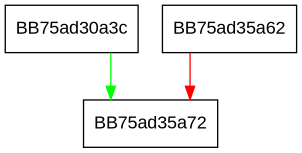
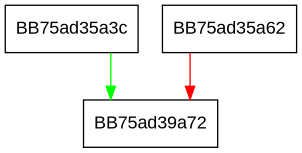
(72, 29) -> (72, 29)
(151, 124) -> (151, 124)
